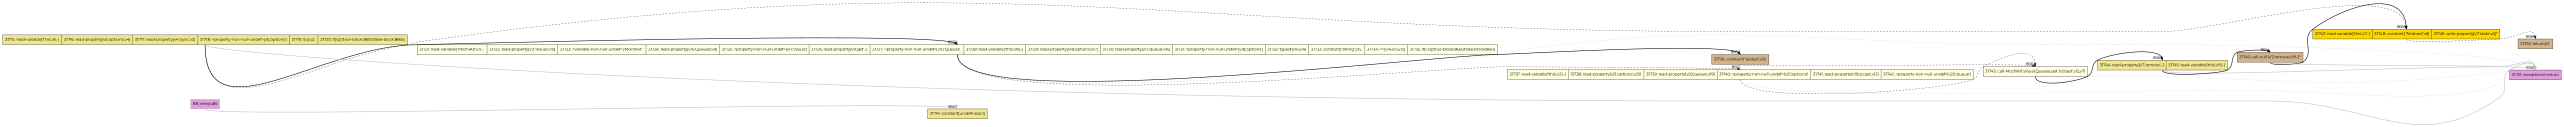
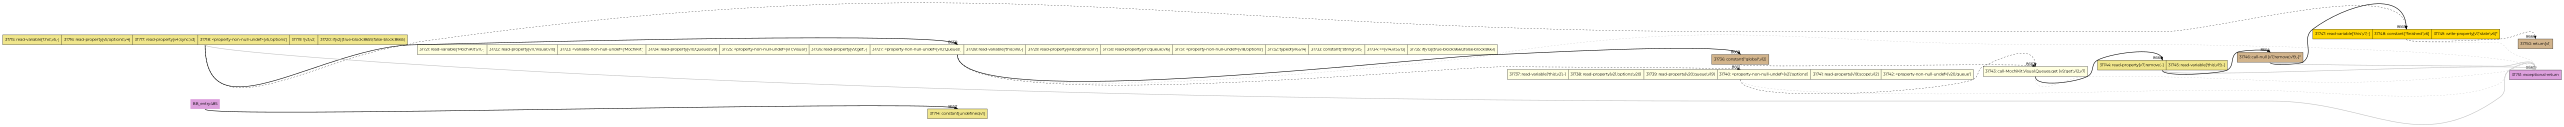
(580, 109) -> (580, 109)
